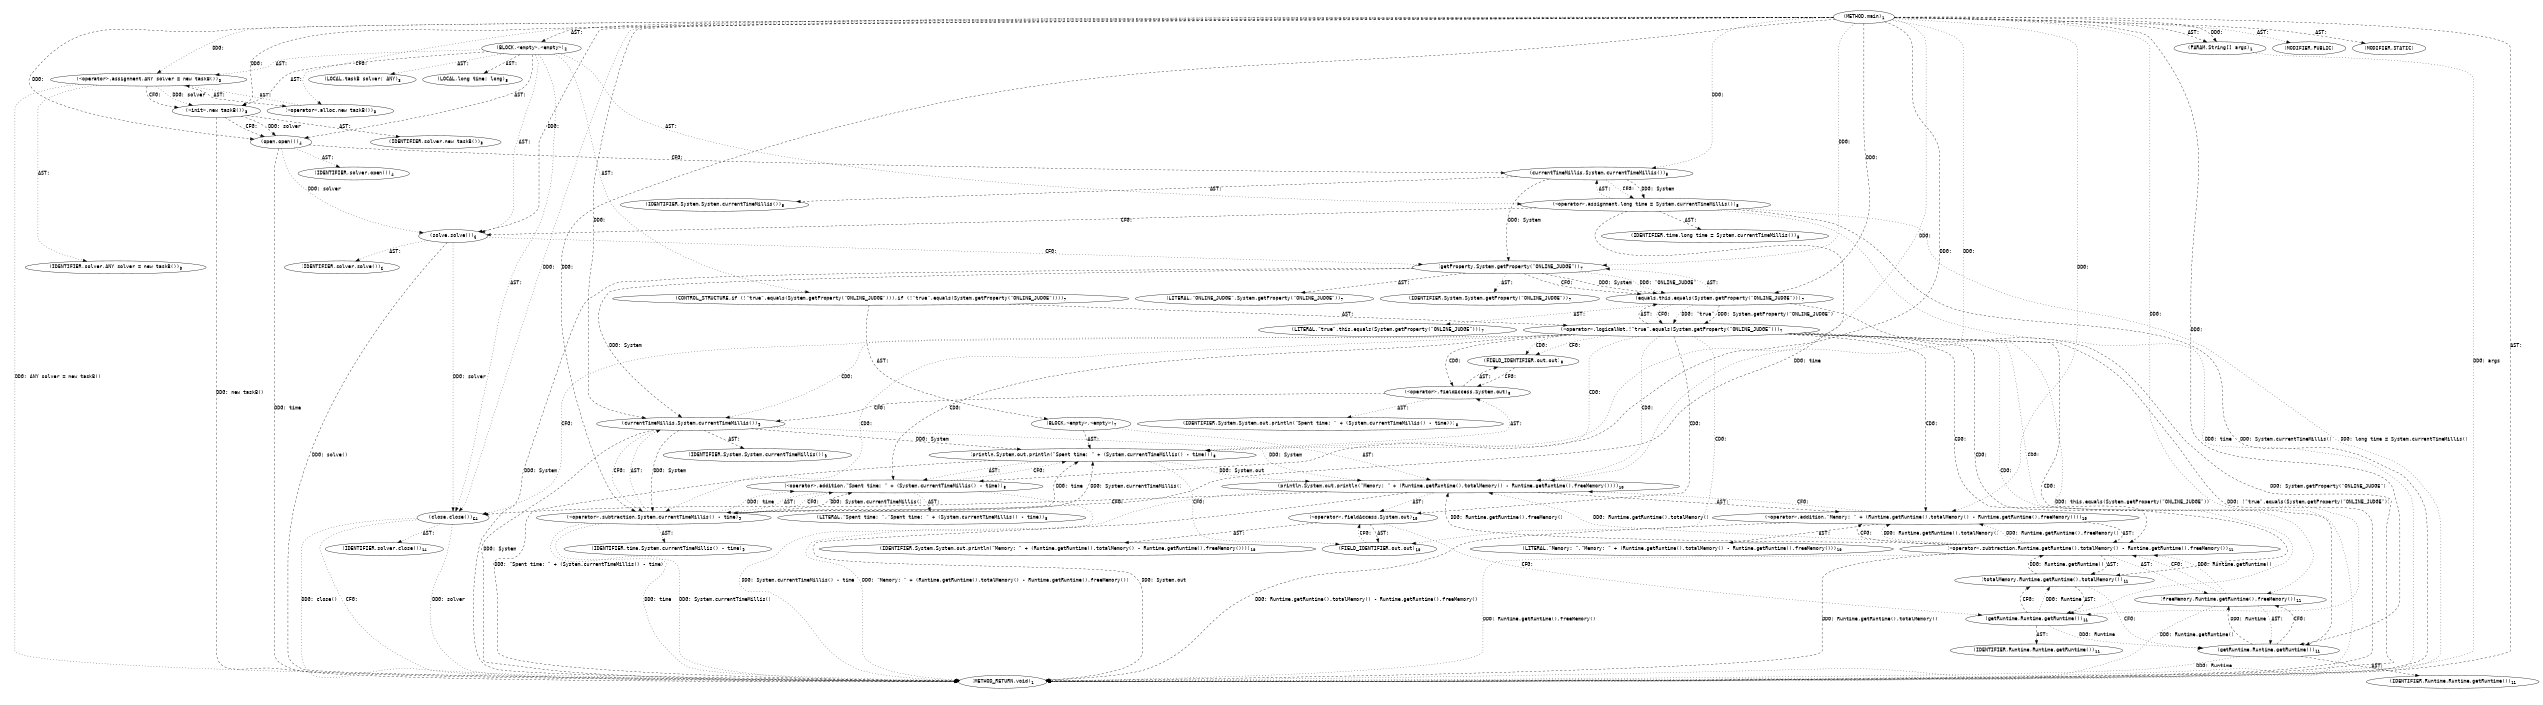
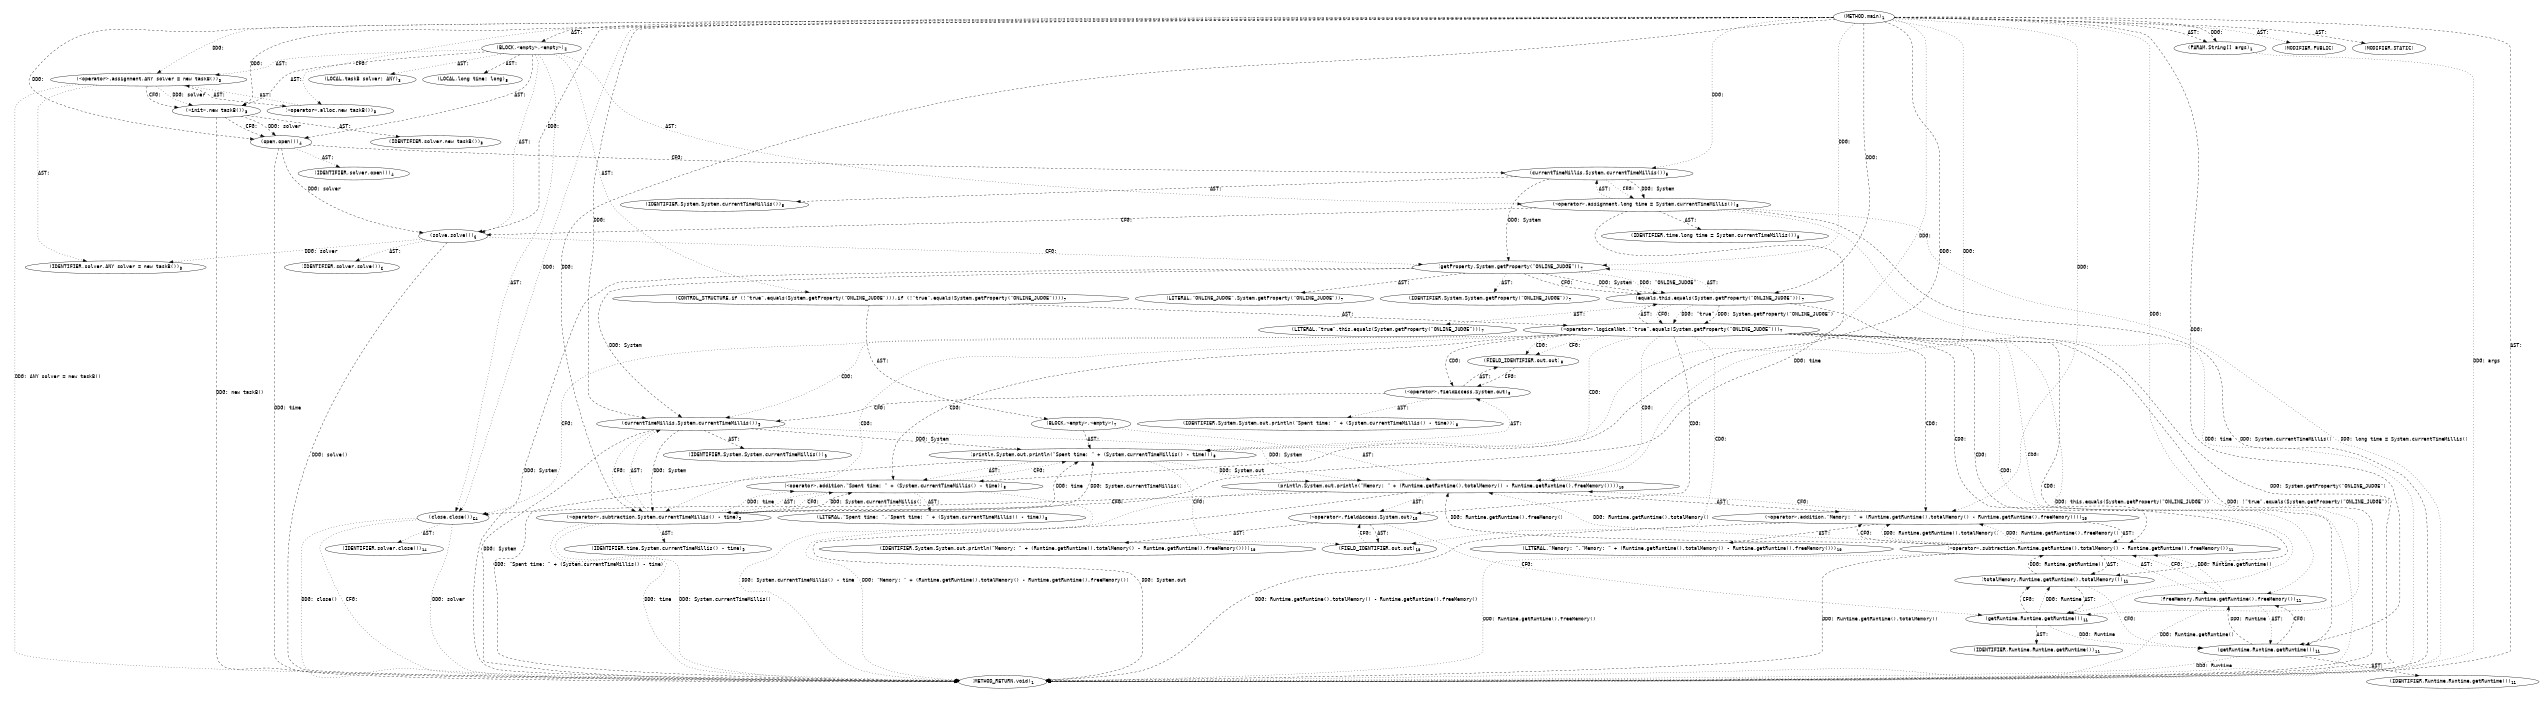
(337, 209) -> (337, 209)
(453, 375) -> (298, 251)
